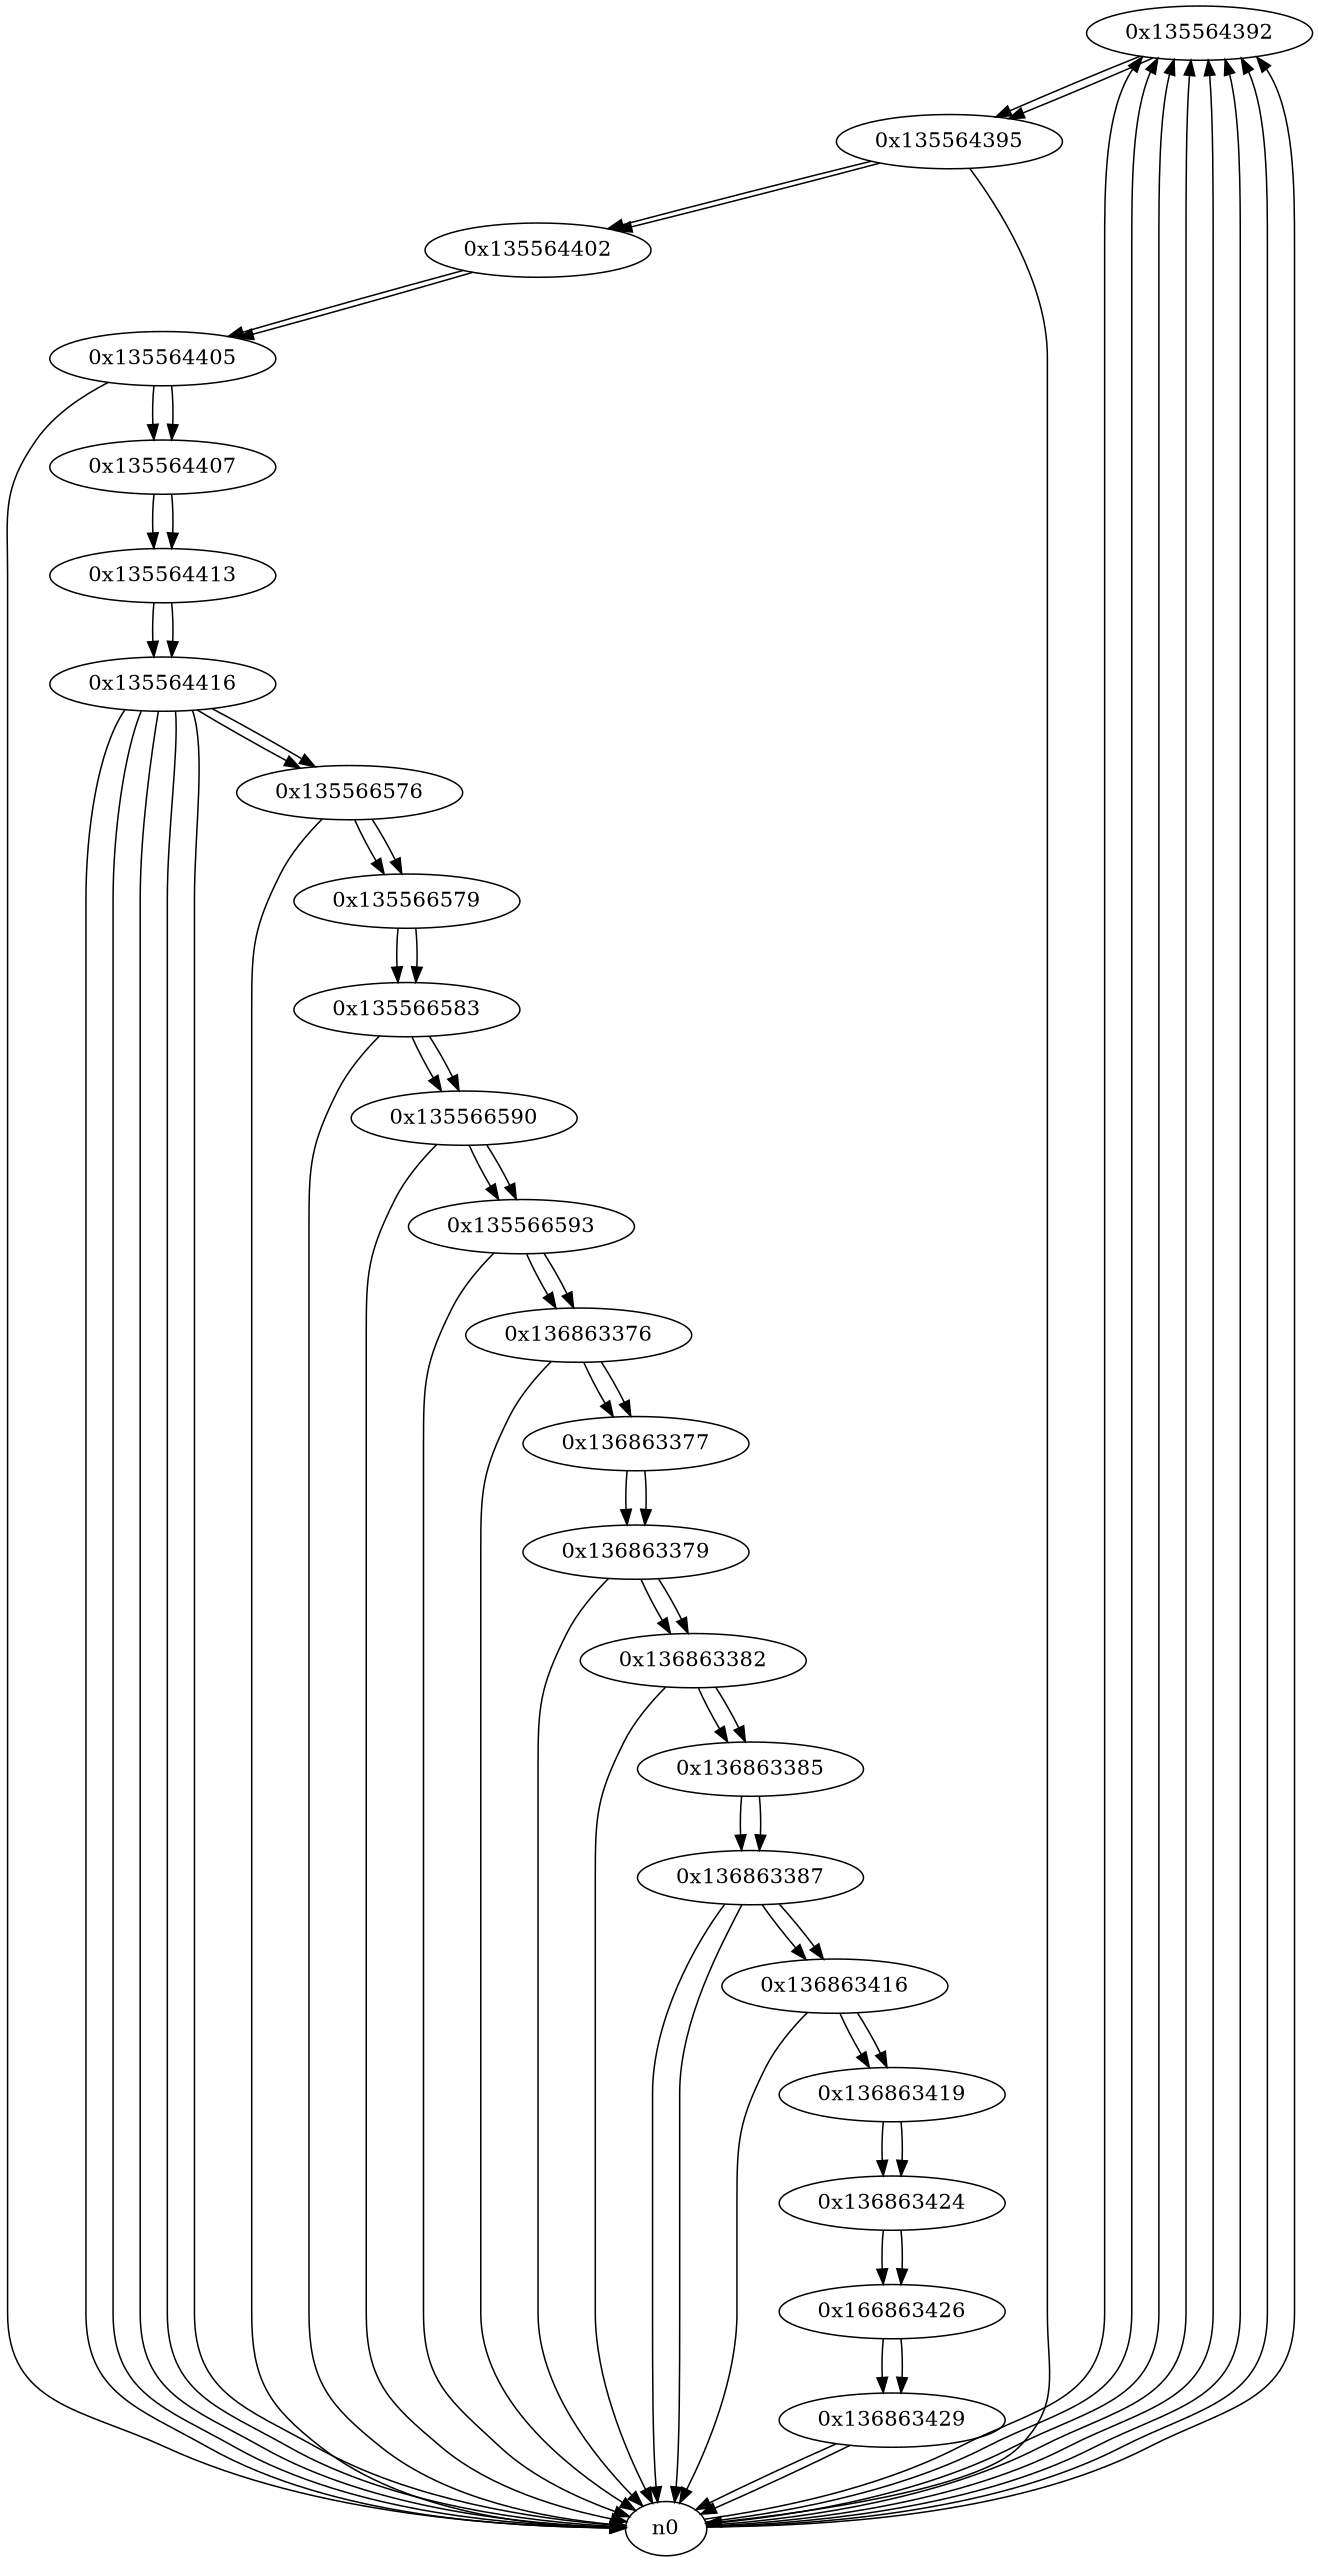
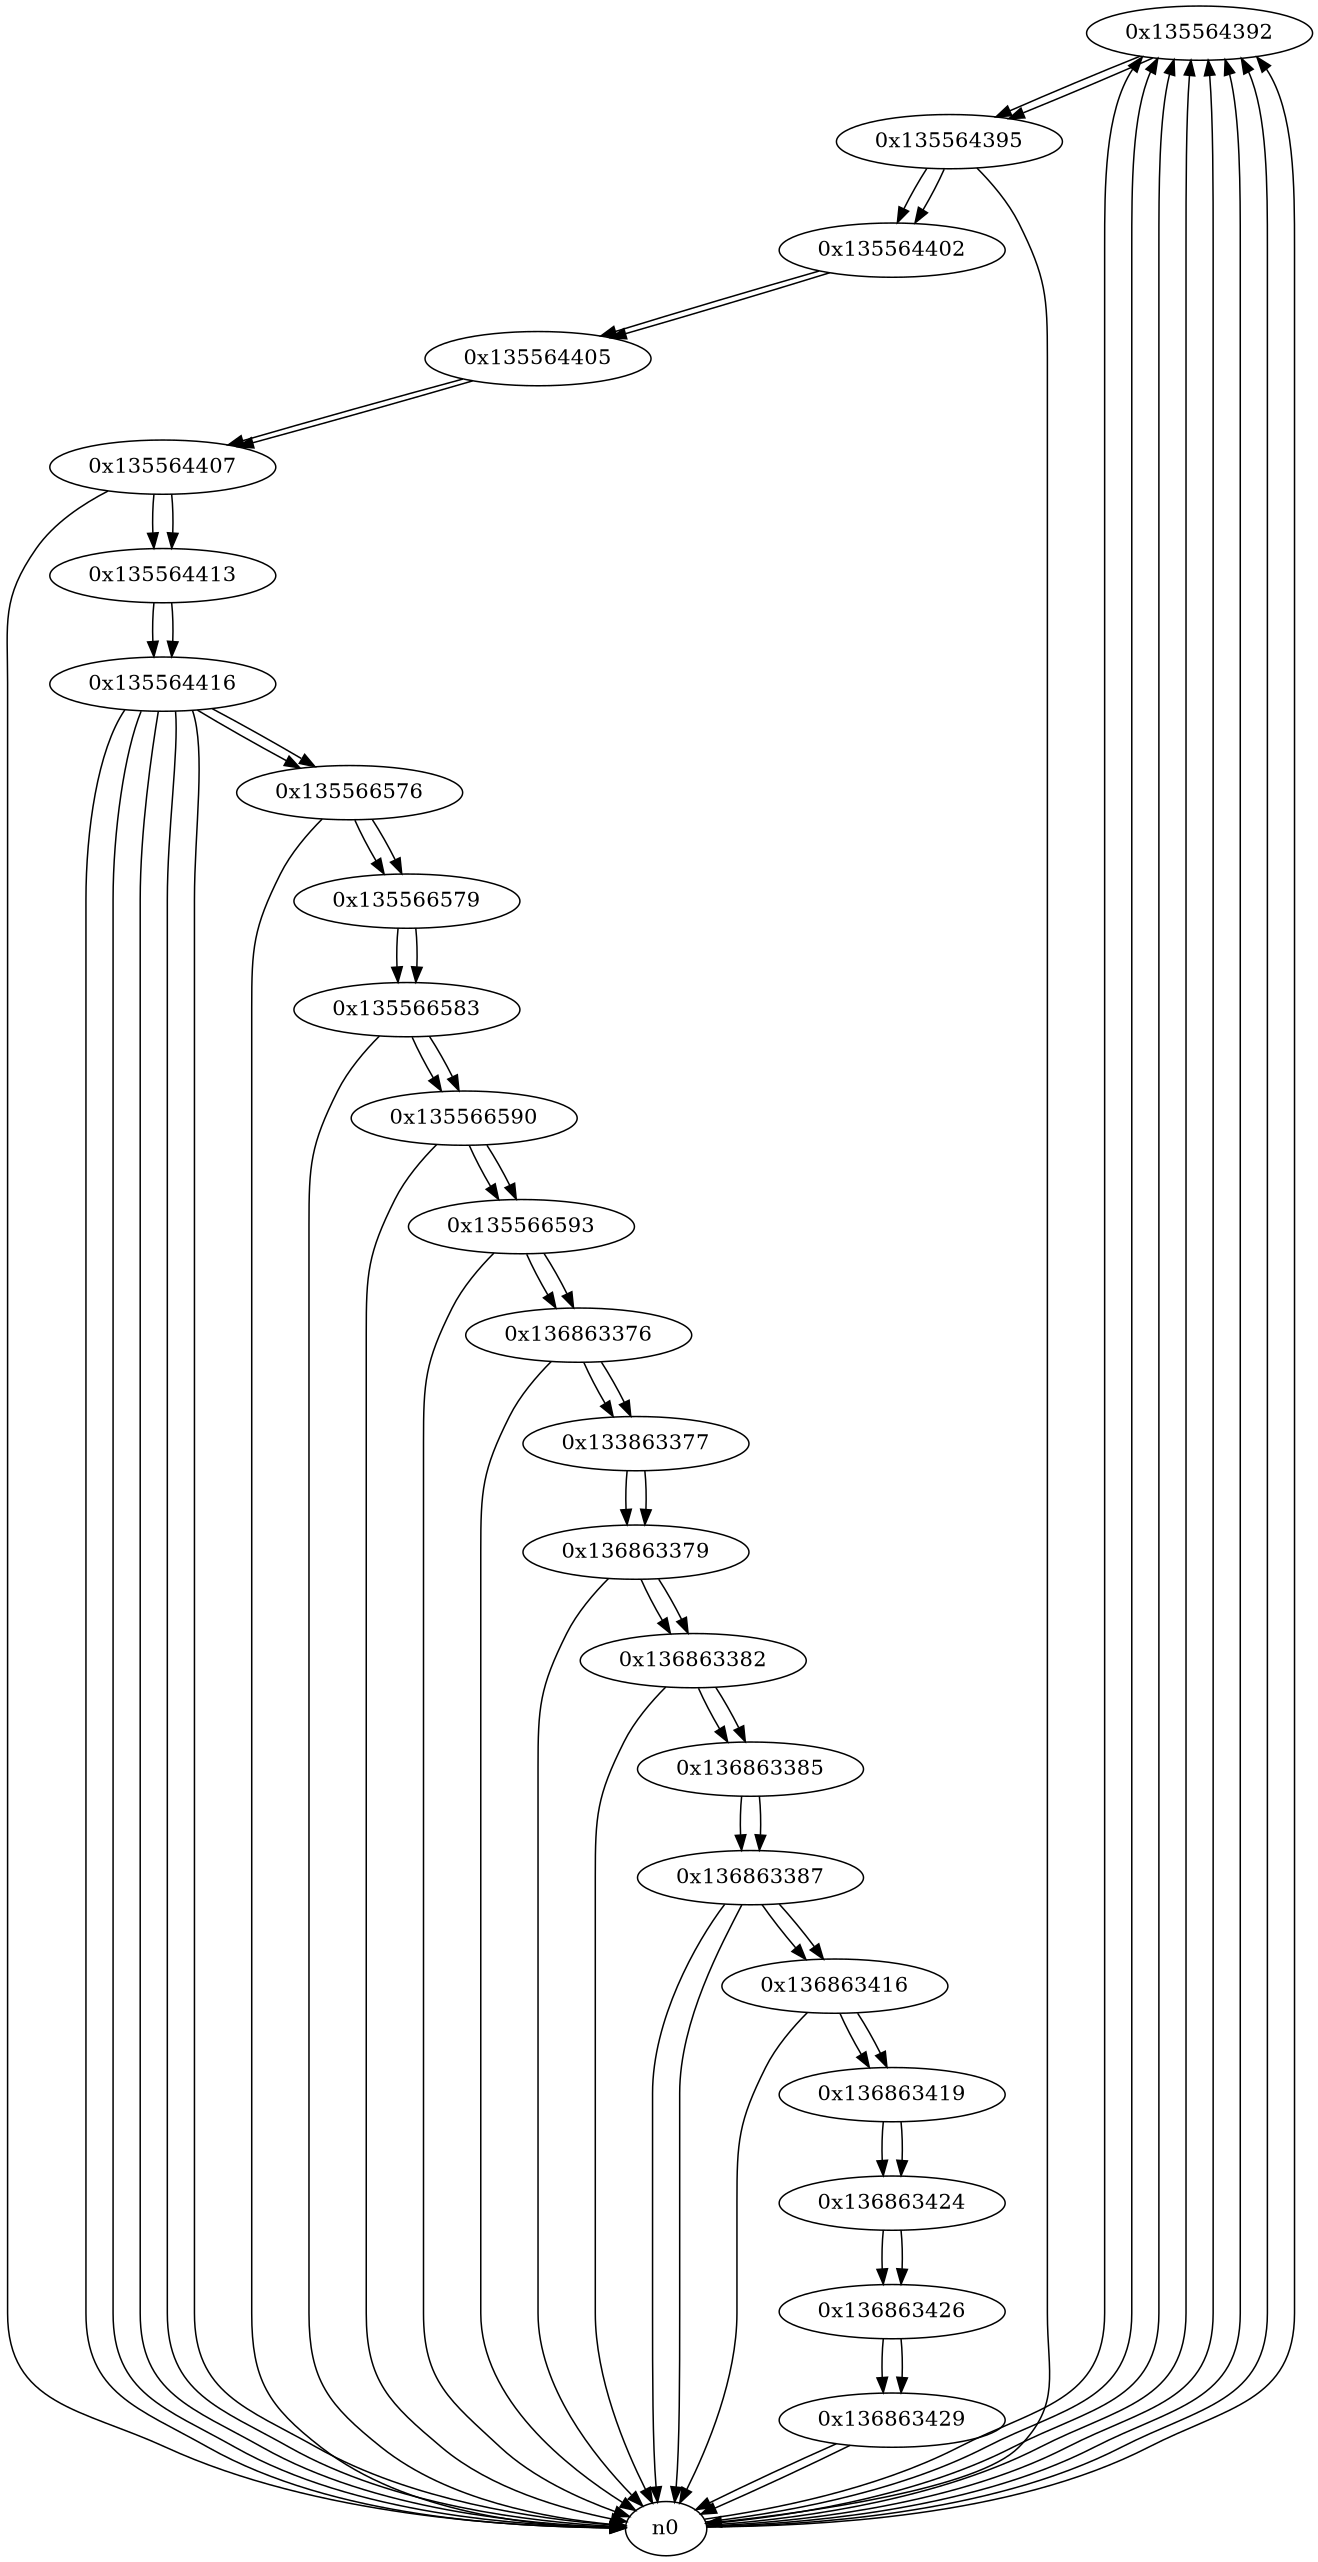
(636, 1444) -> (636, 1444)
(8, 1666) -> (8, 1721)
(892, 2312) -> (892, 2312)
